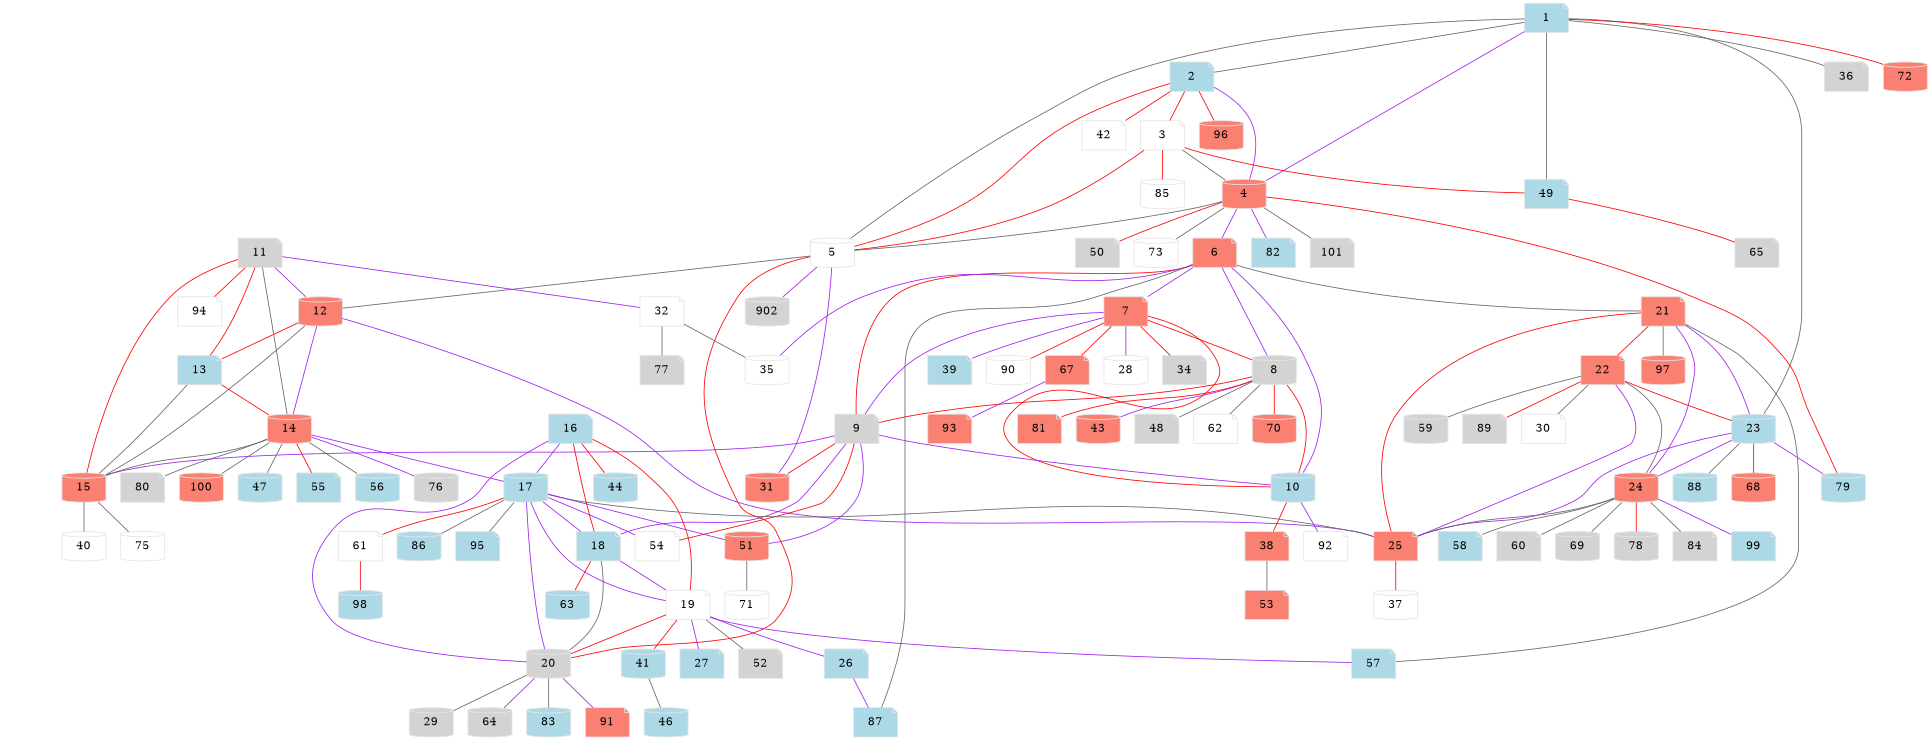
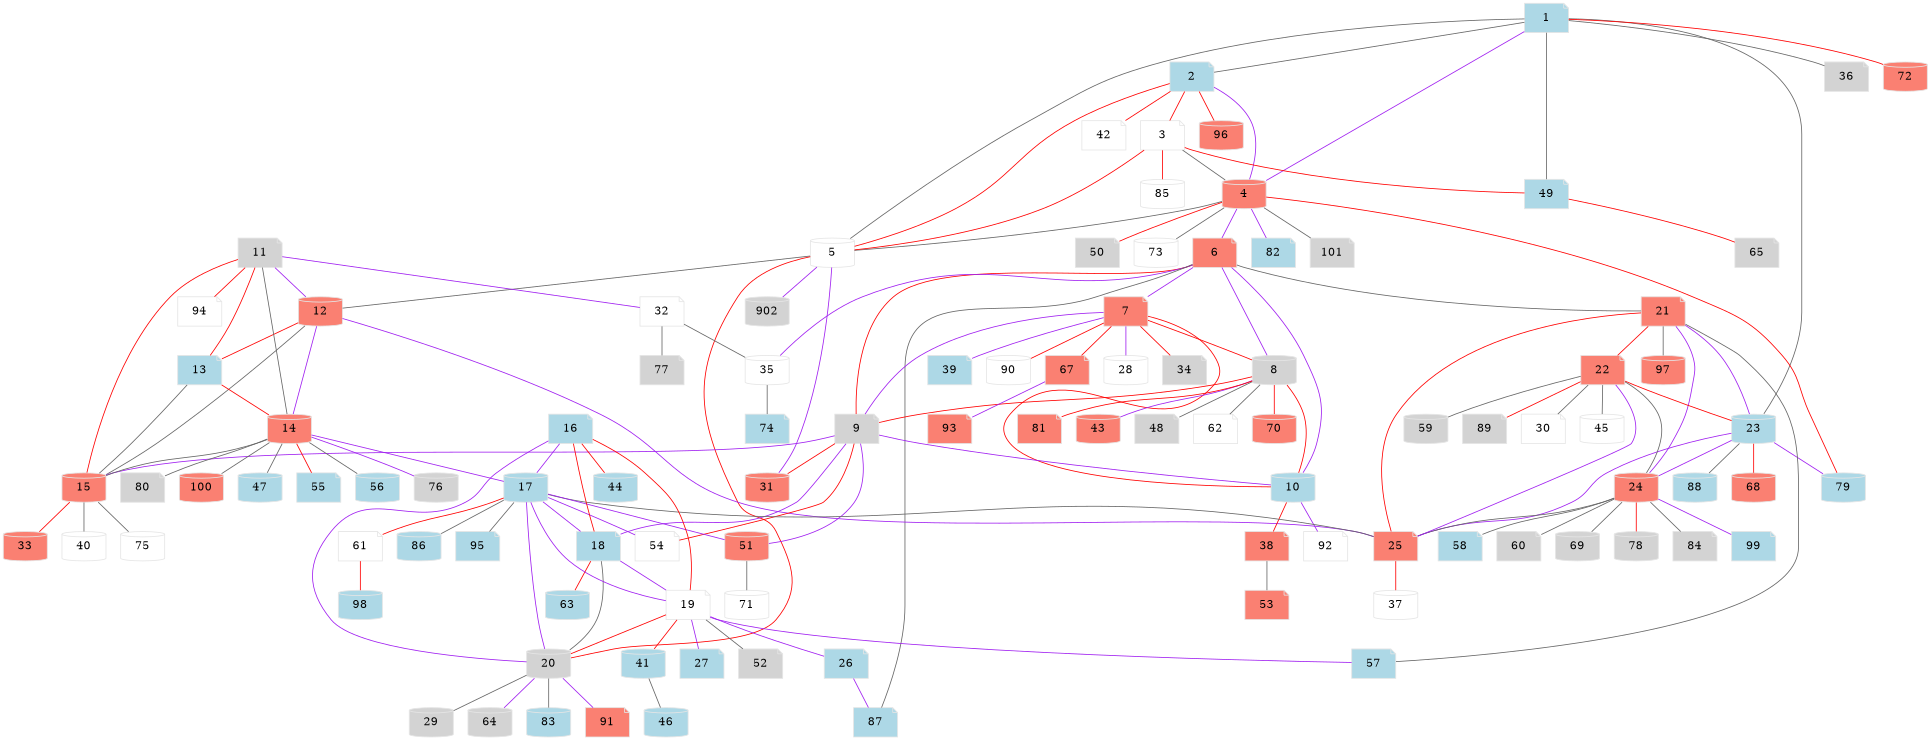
none -> (767, 429)
none -> (1602, 429)
none -> (25, 546)
